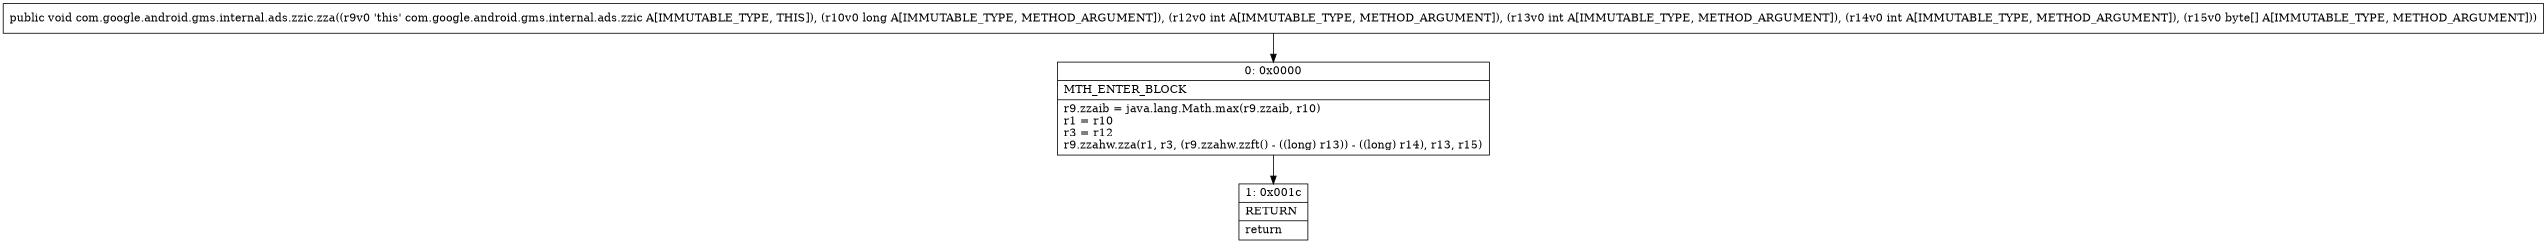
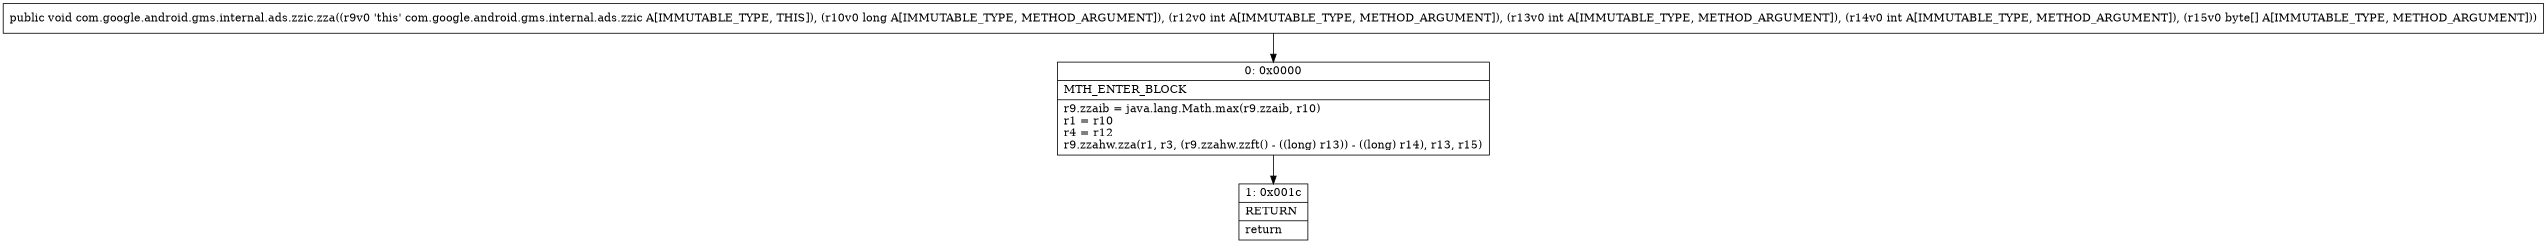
(1089, 133) -> (1089, 133)
